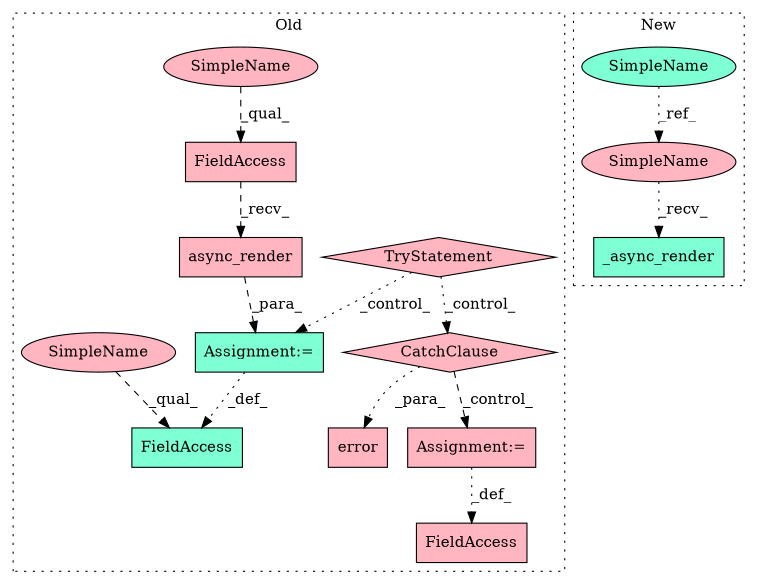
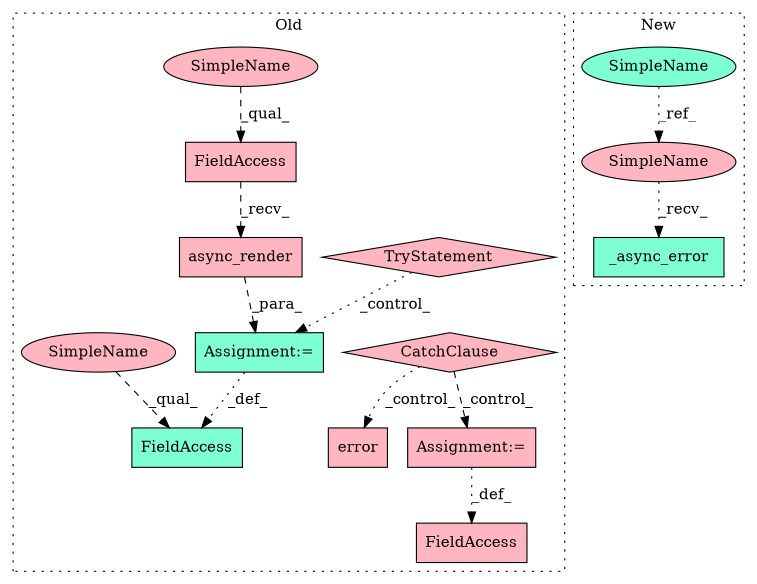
(659, 257) -> (659, 257)
(444, 299) -> none
(420, 400) -> (420, 400)
